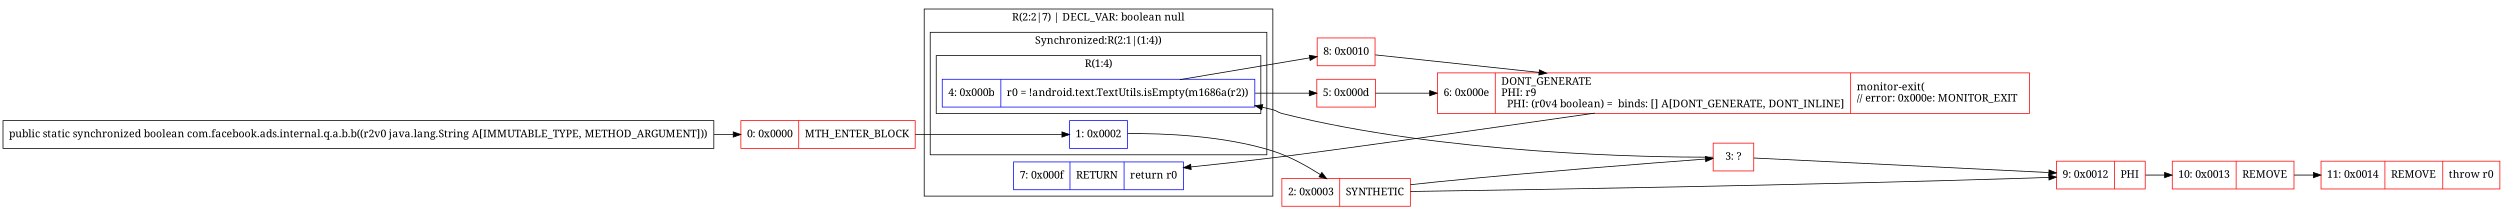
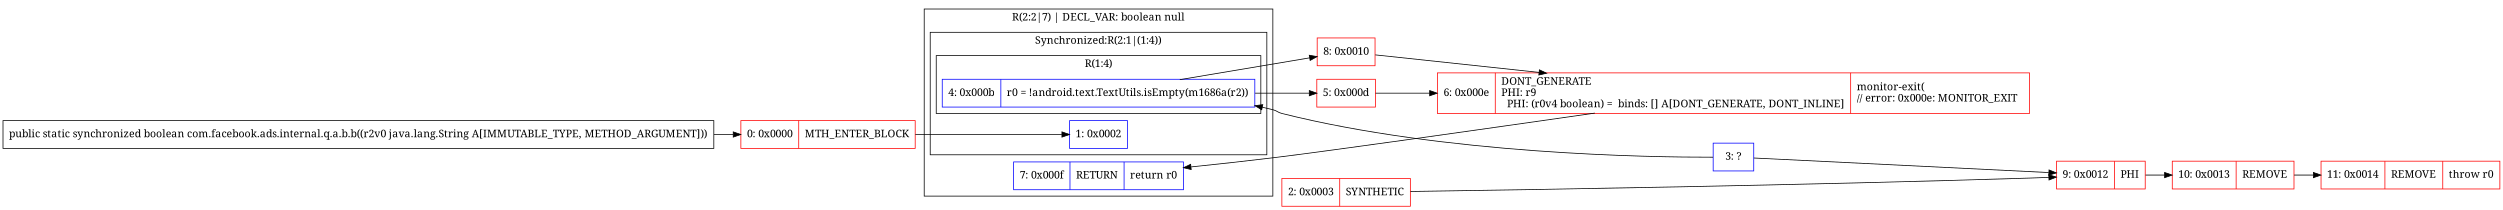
(1227, 141) -> none
(1733, 157) -> (1733, 157)
(1558, 171) -> none
